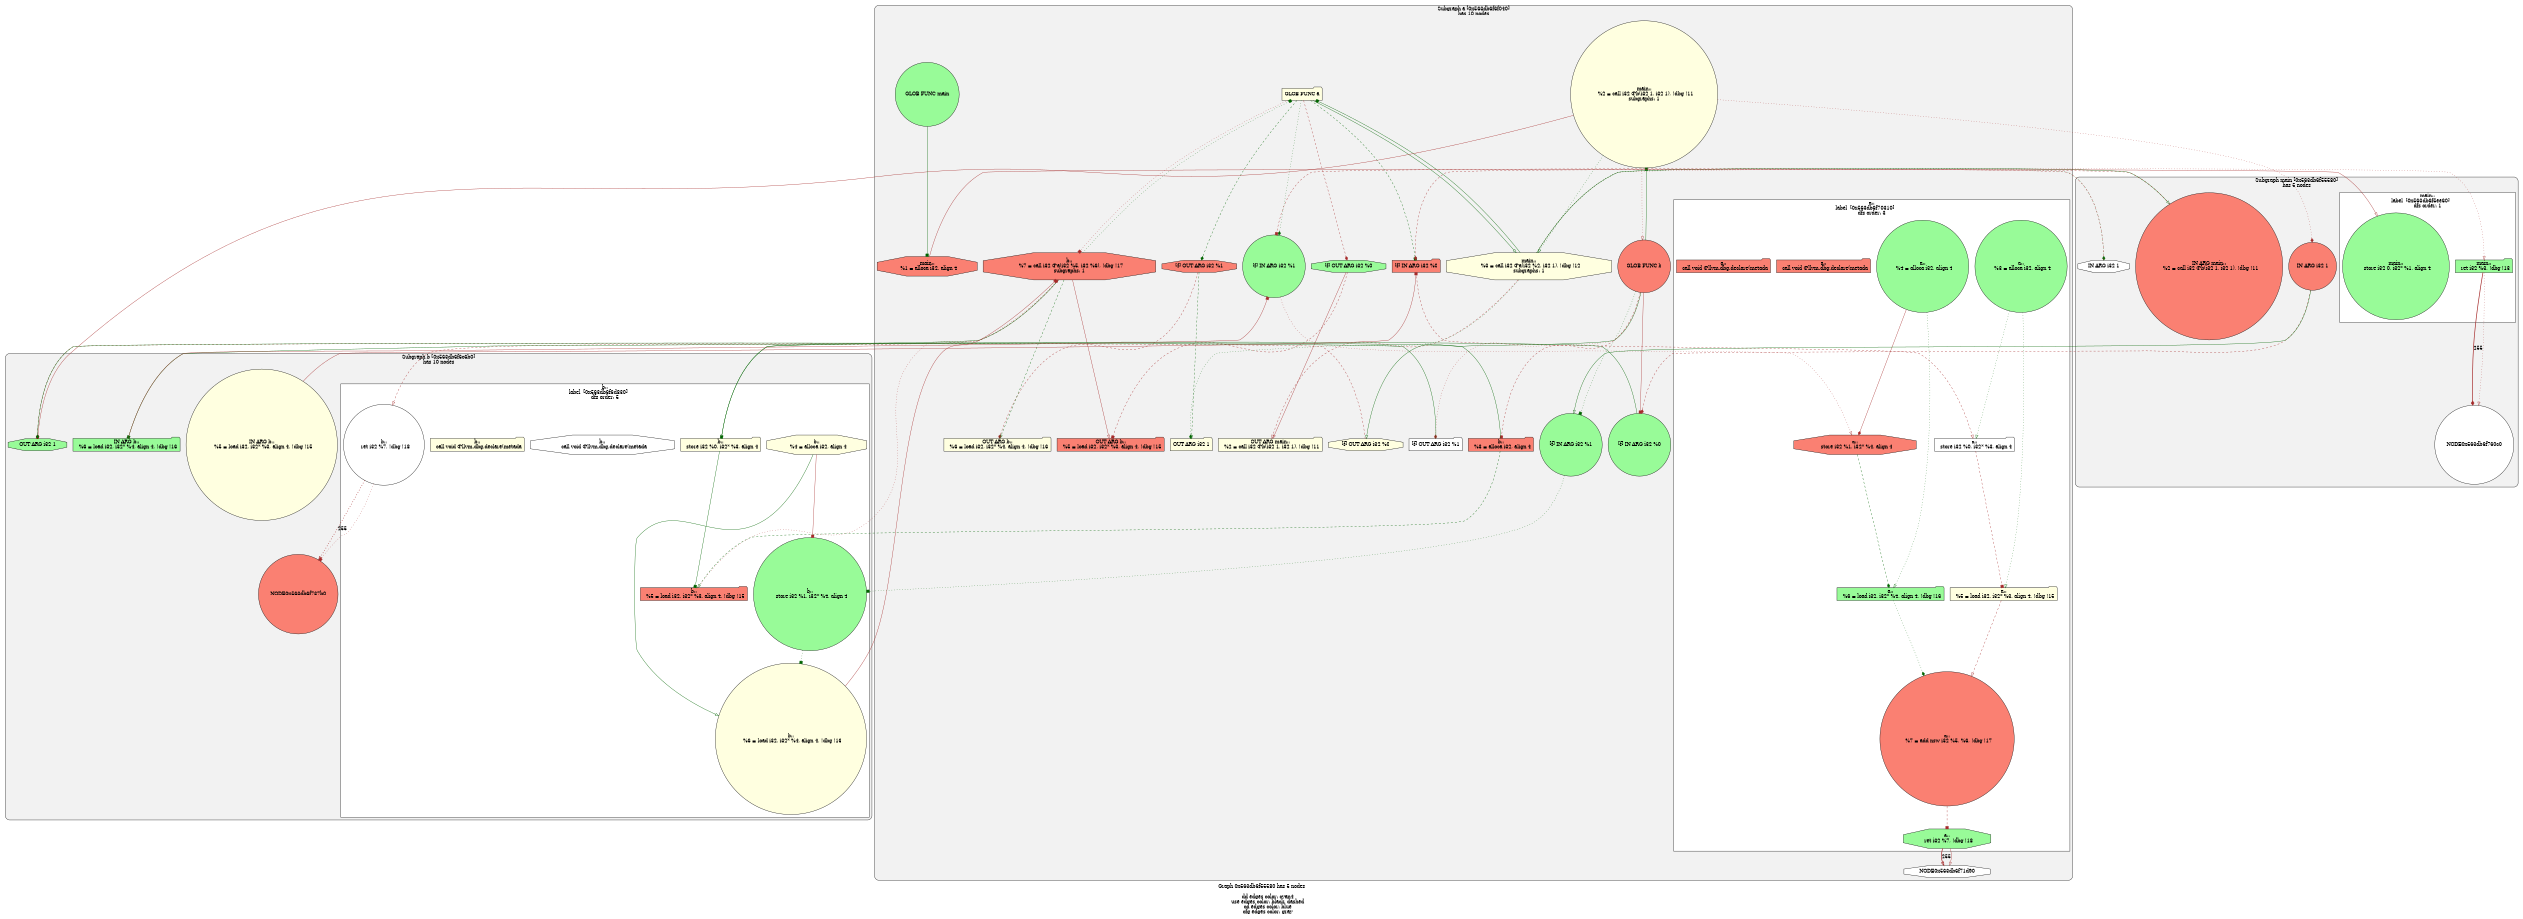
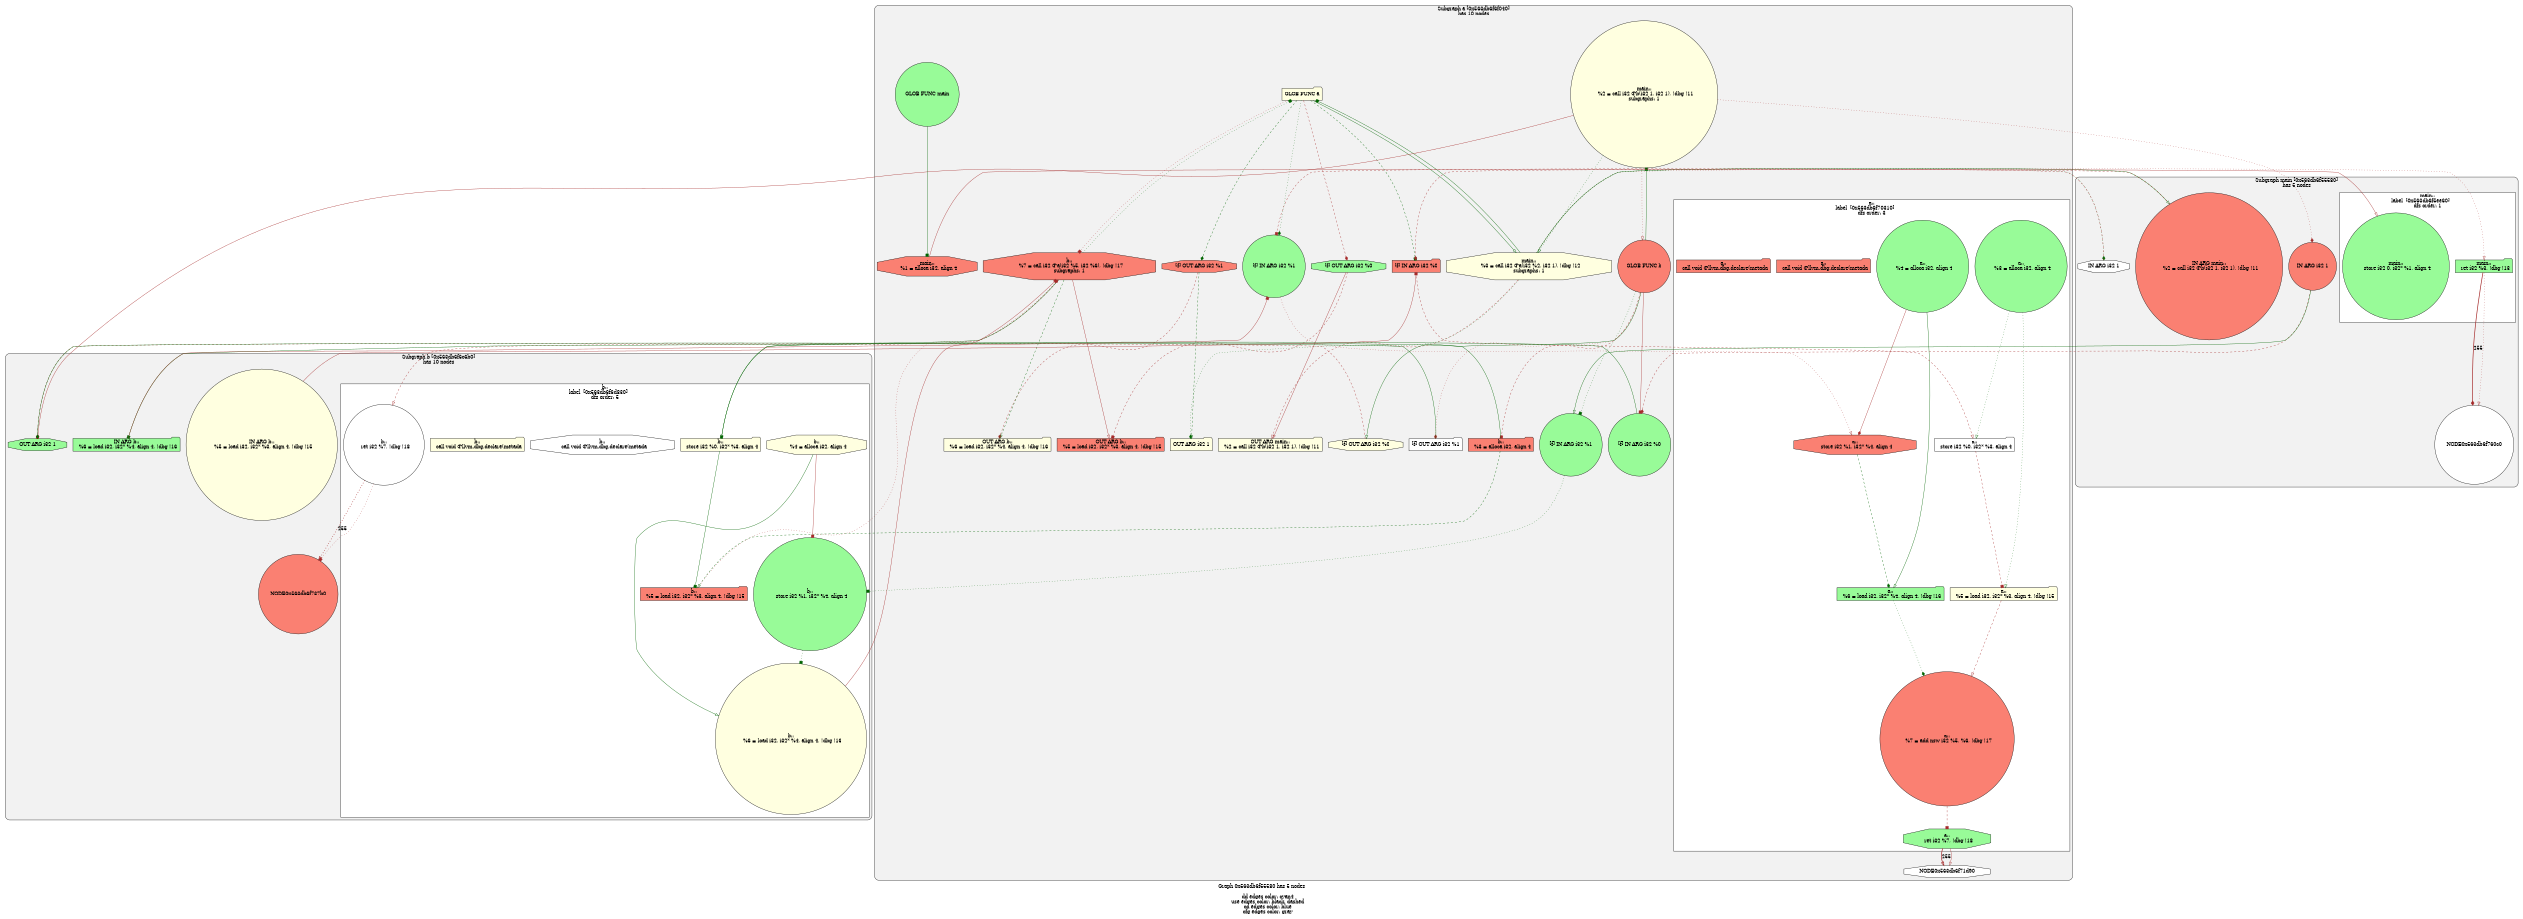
(1928, 451) -> (1928, 451)
